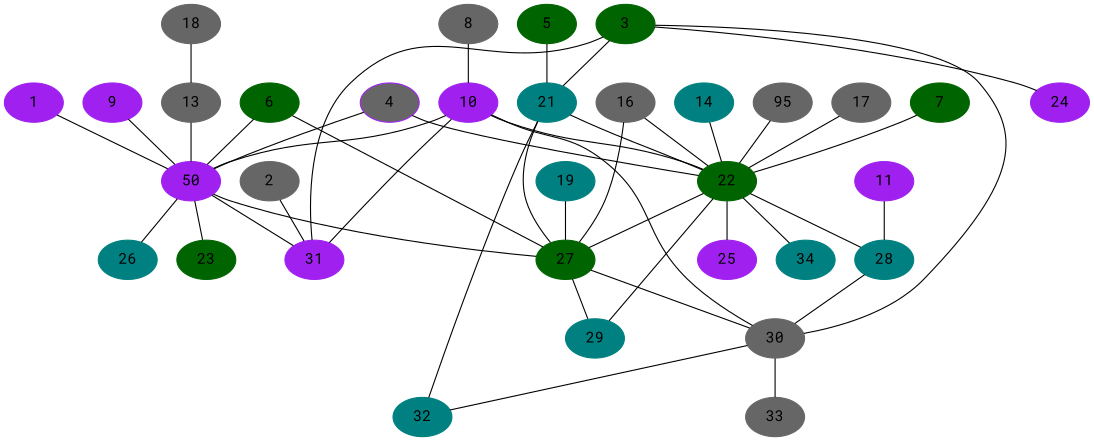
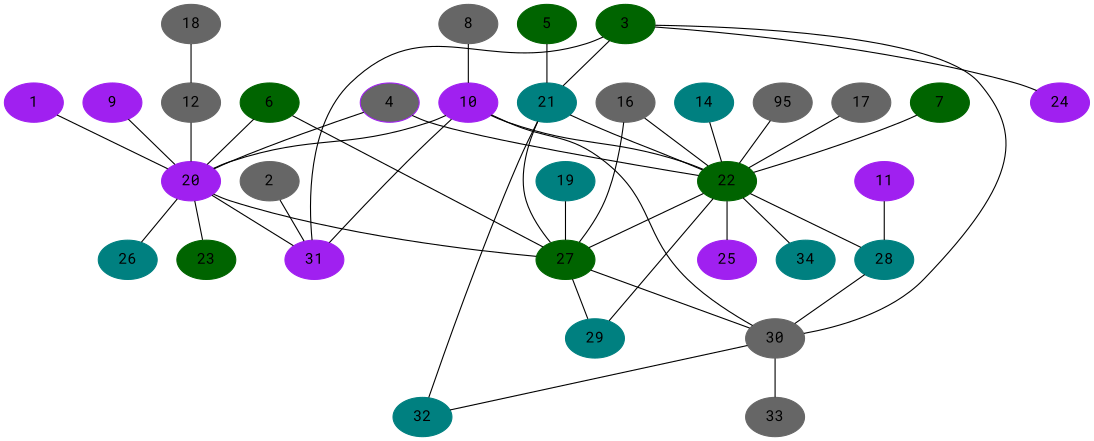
(191, 103) -> (191, 103)
(191, 181) -> (191, 181)
